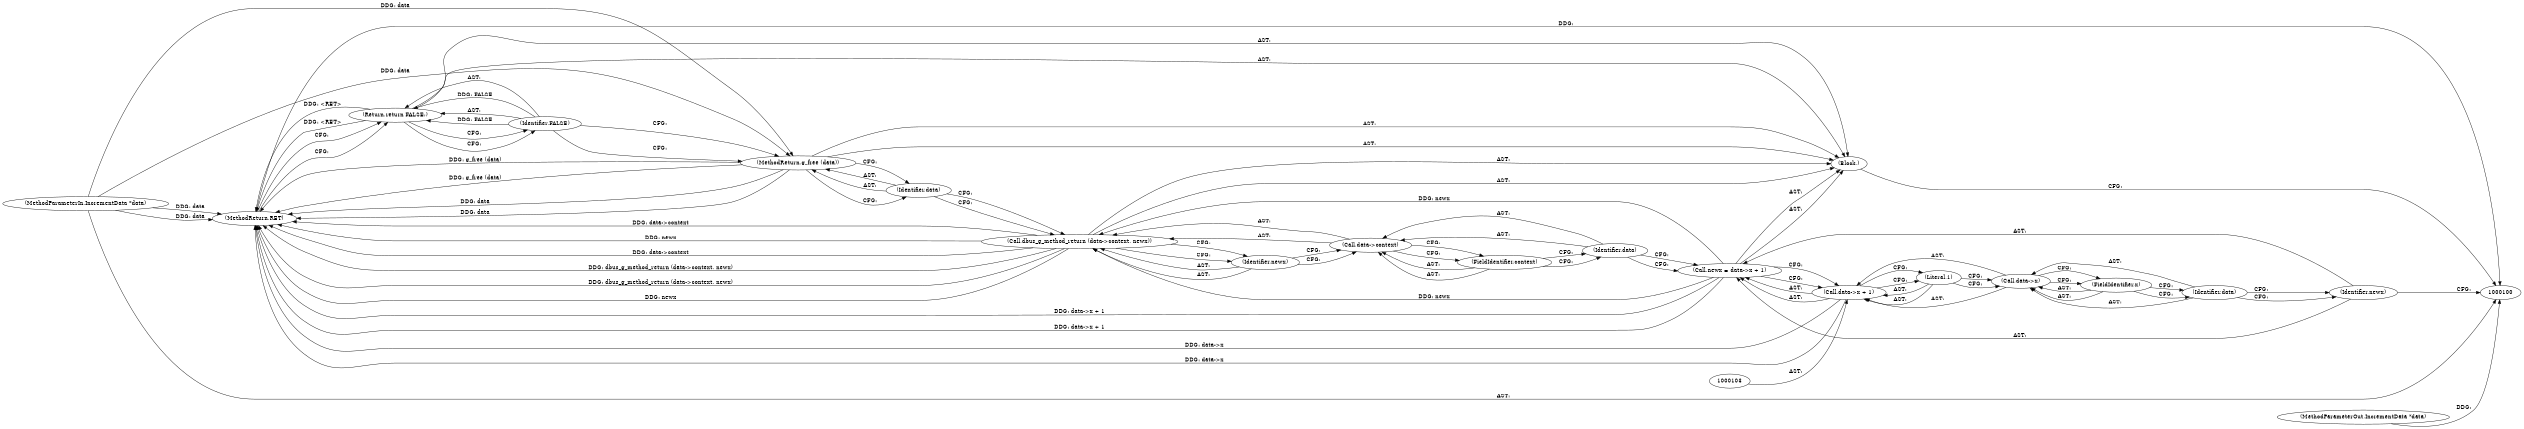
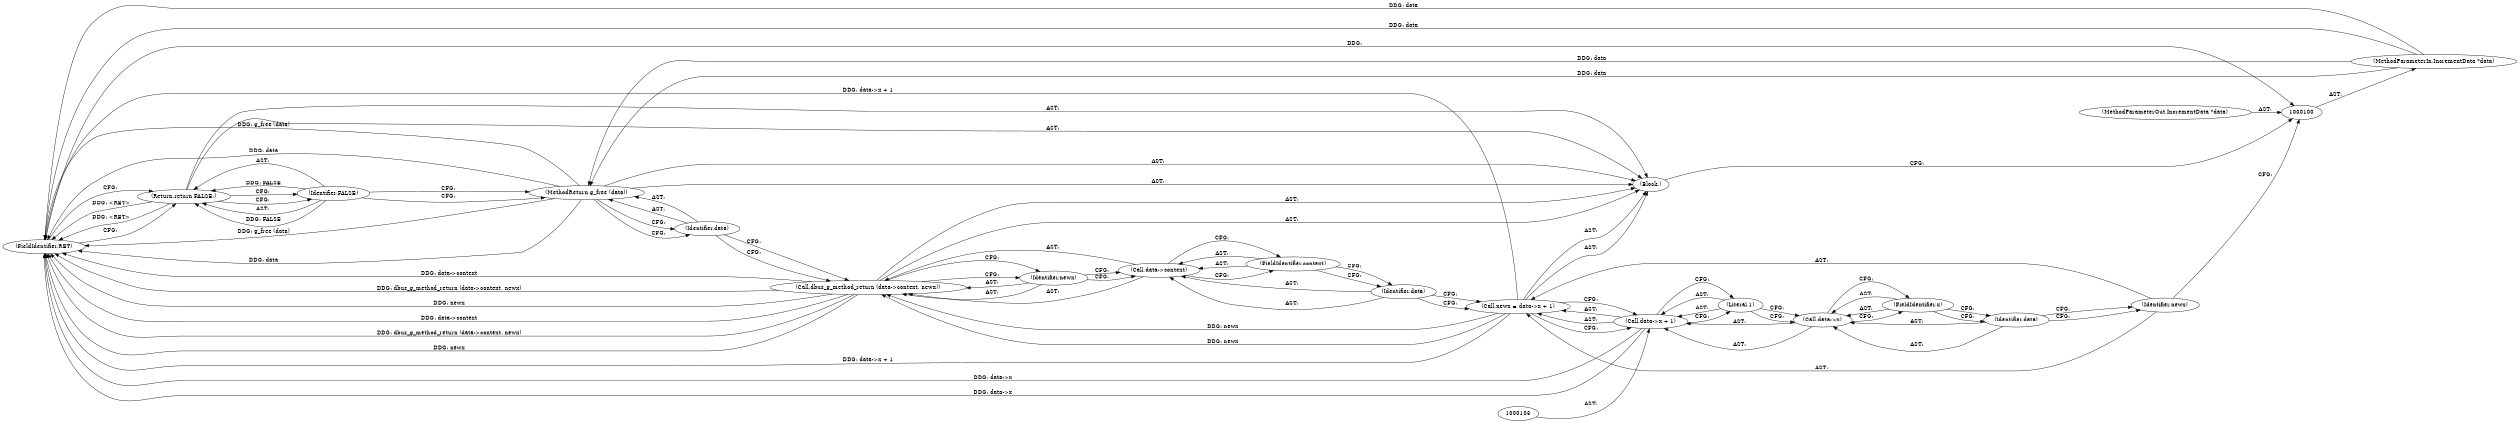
(254, 219) -> (44, 247)
(1260, 399) -> (2364, 89)
(2465, 408) -> (2266, 109)
